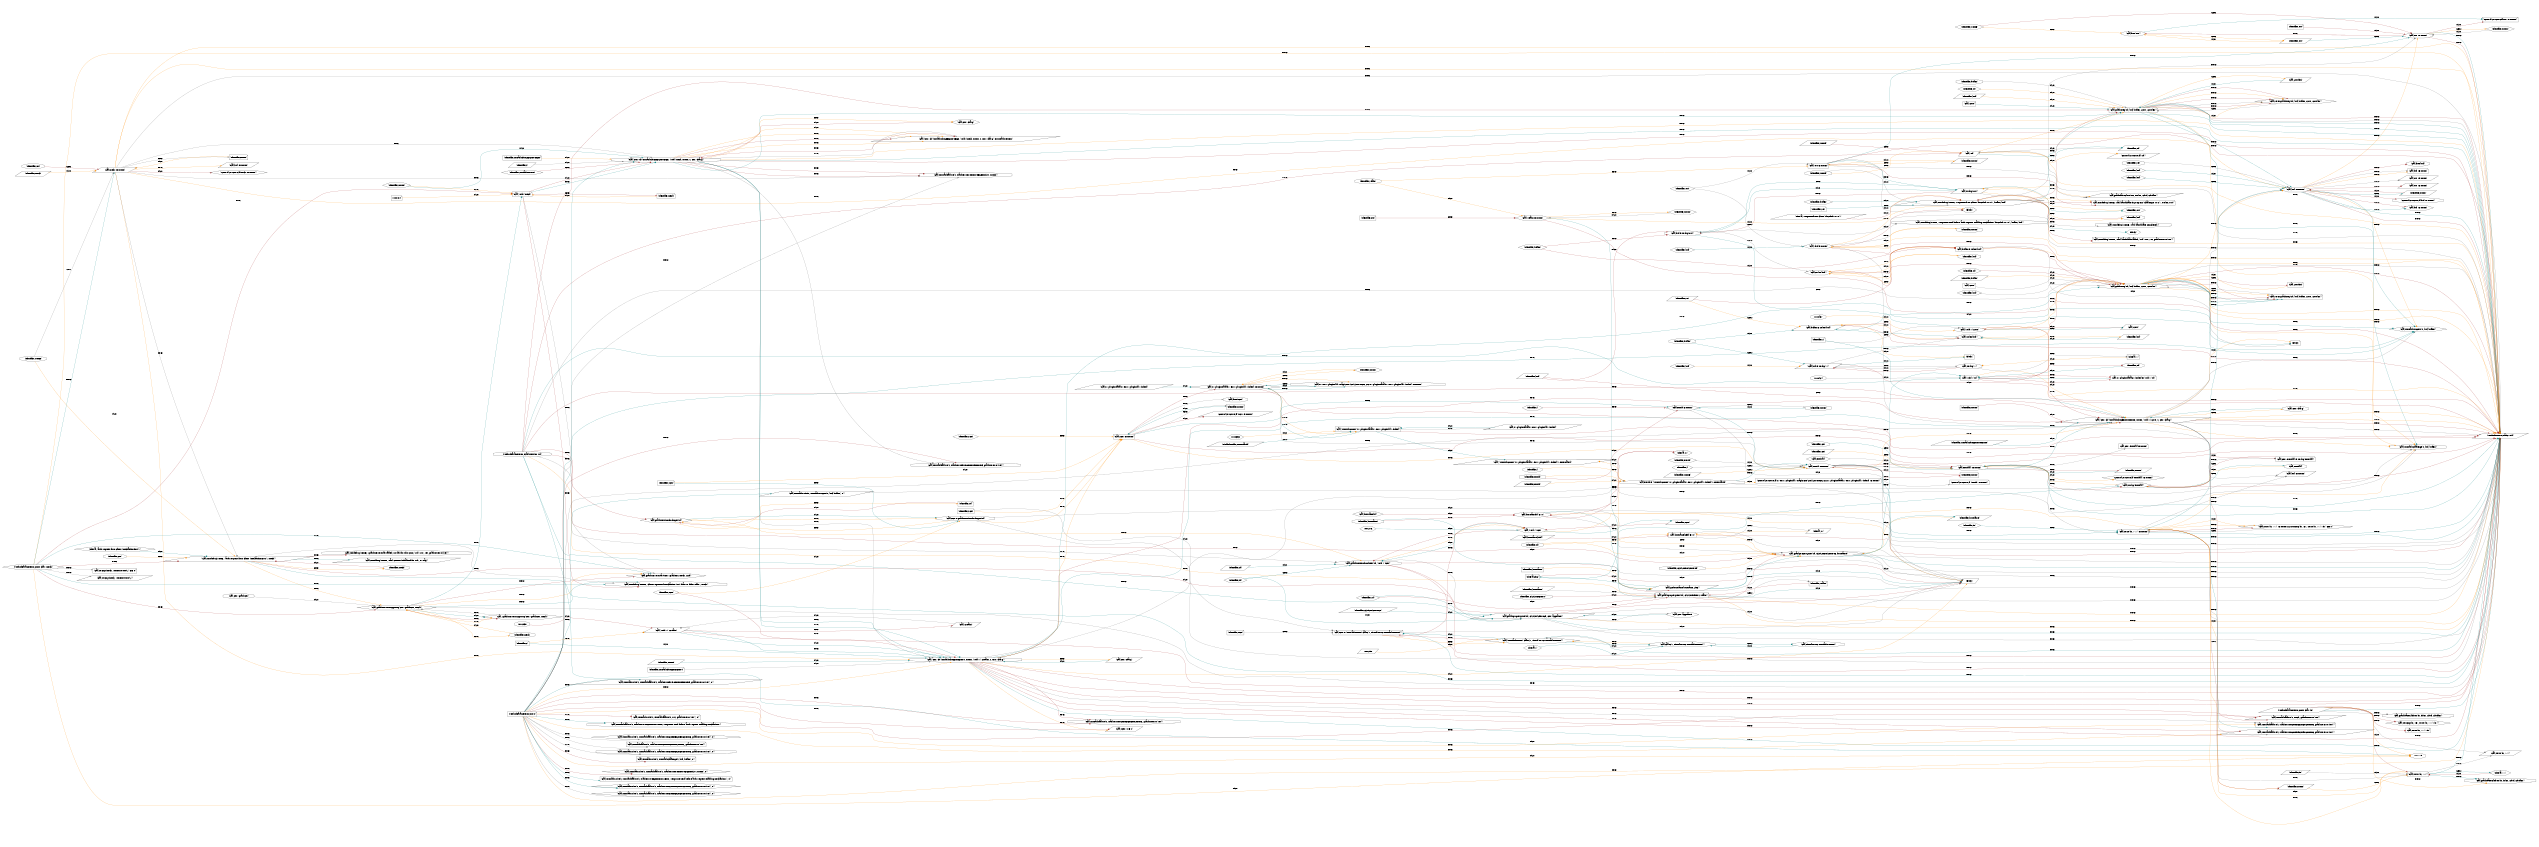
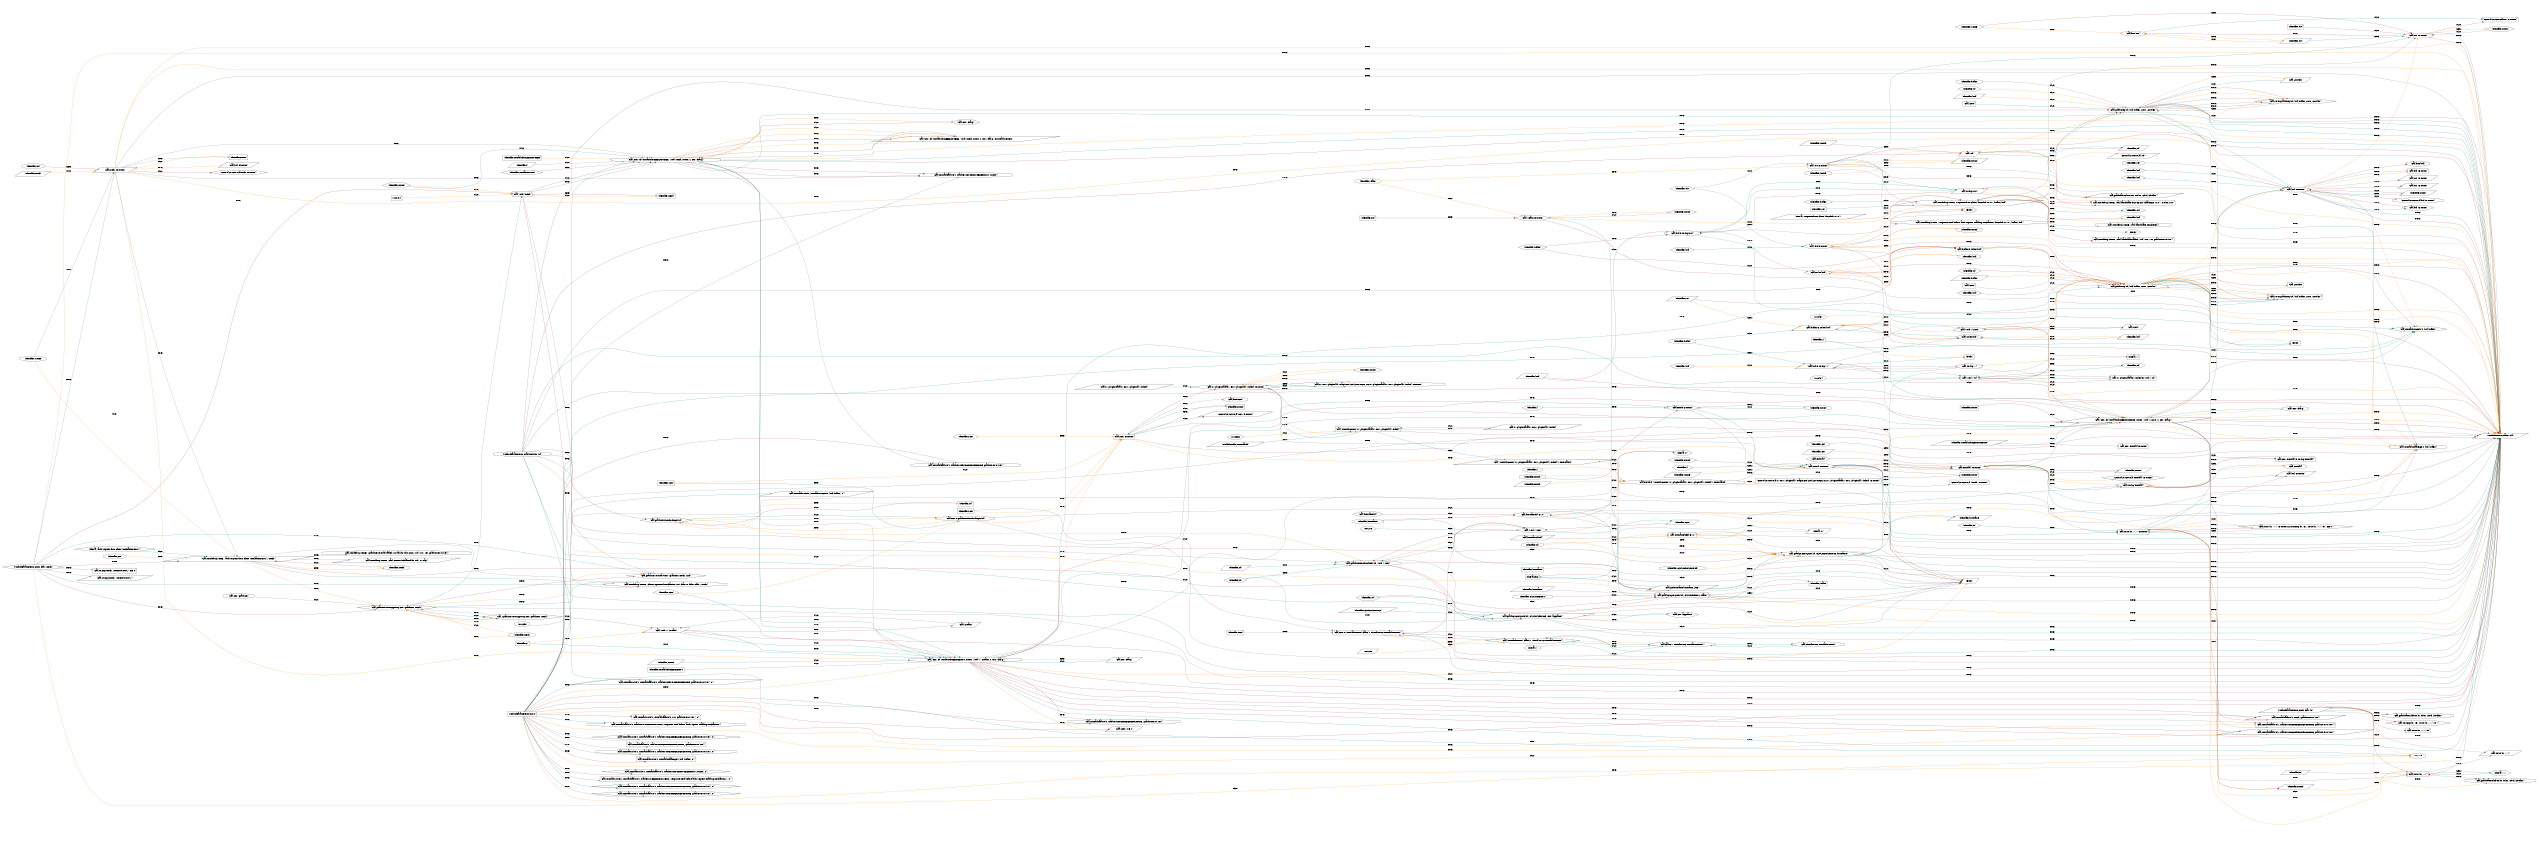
(2056, 465) -> (2060, 445)
(1643, 488) -> (1457, 498)
